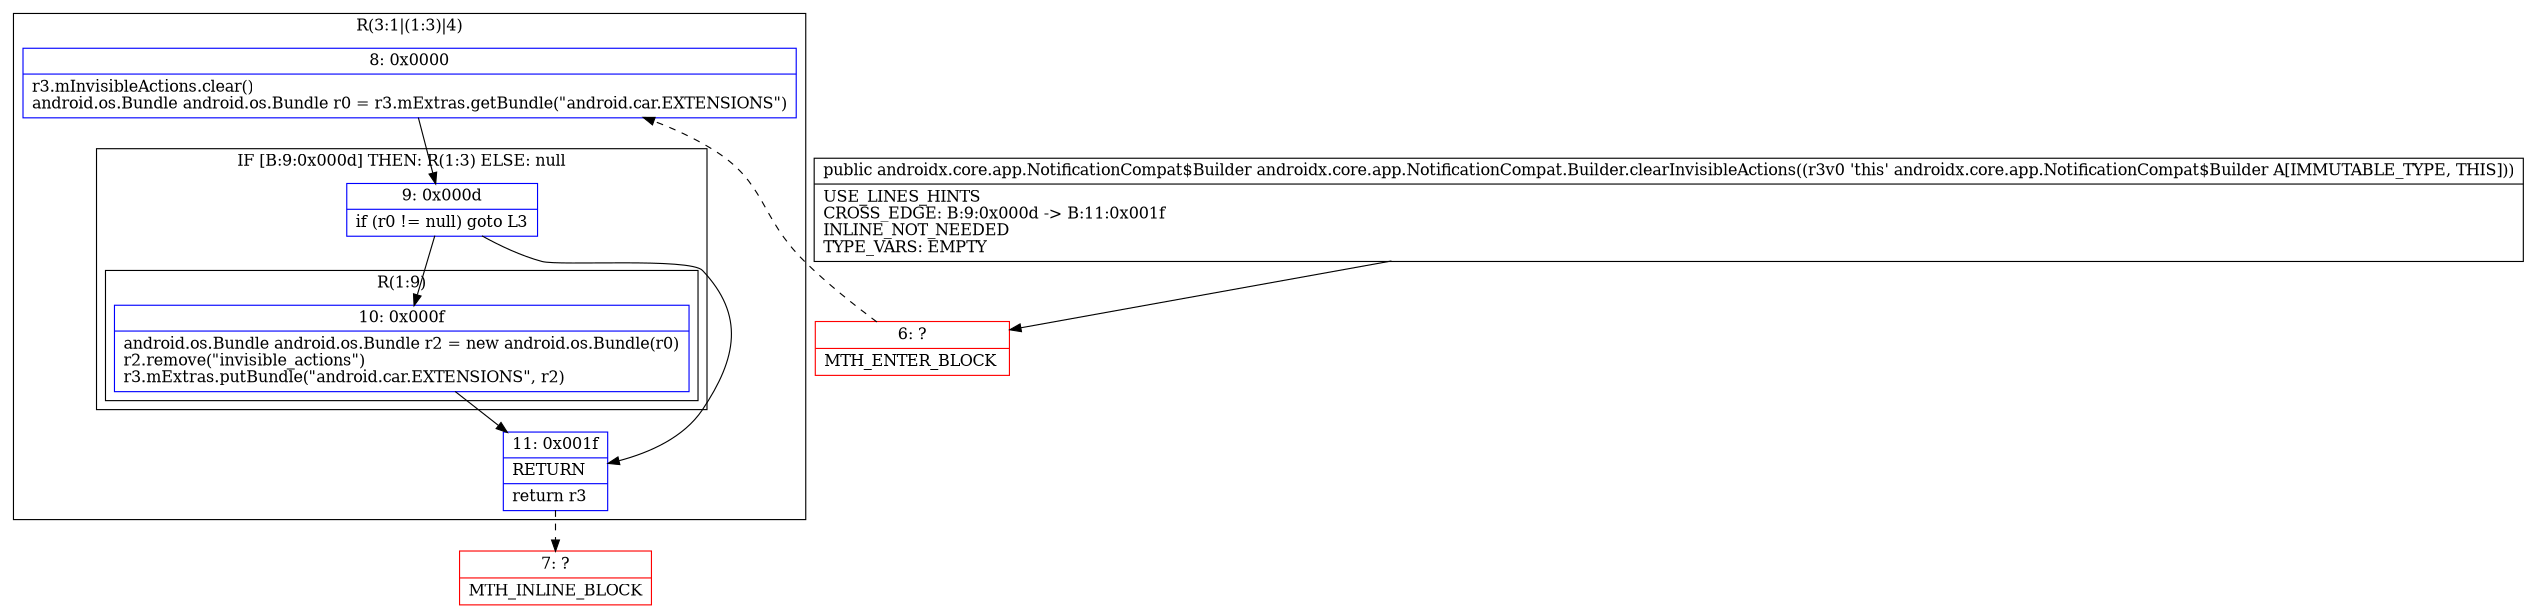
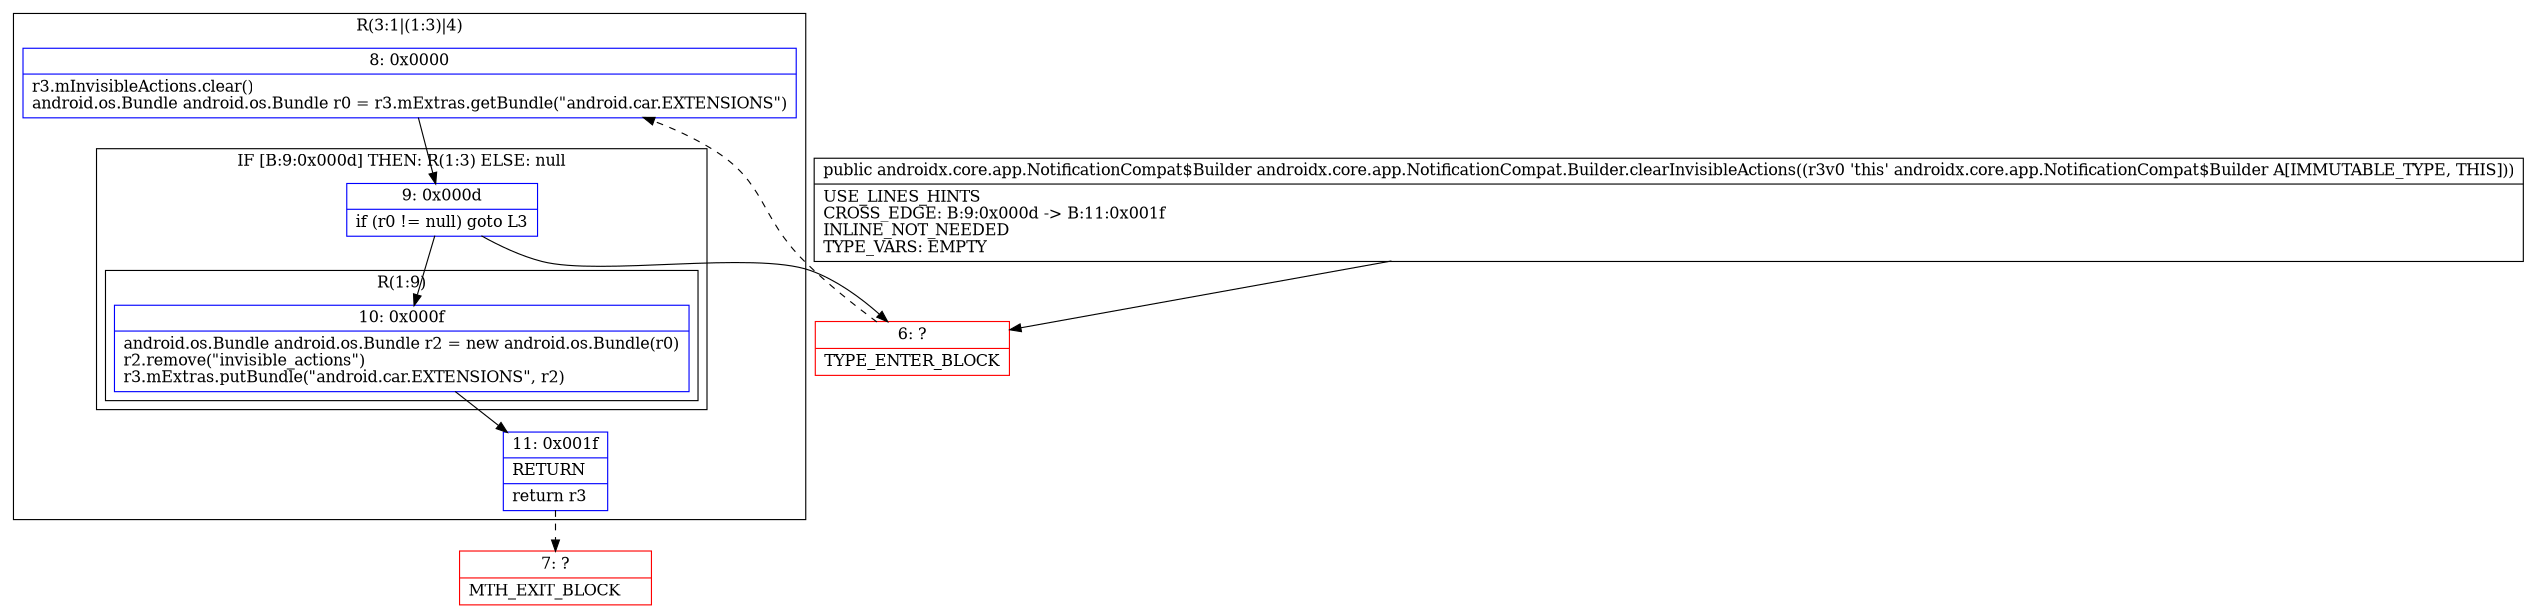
(718, 290) -> (695, 263)
(911, 361) -> (912, 361)
(556, 591) -> (545, 591)
